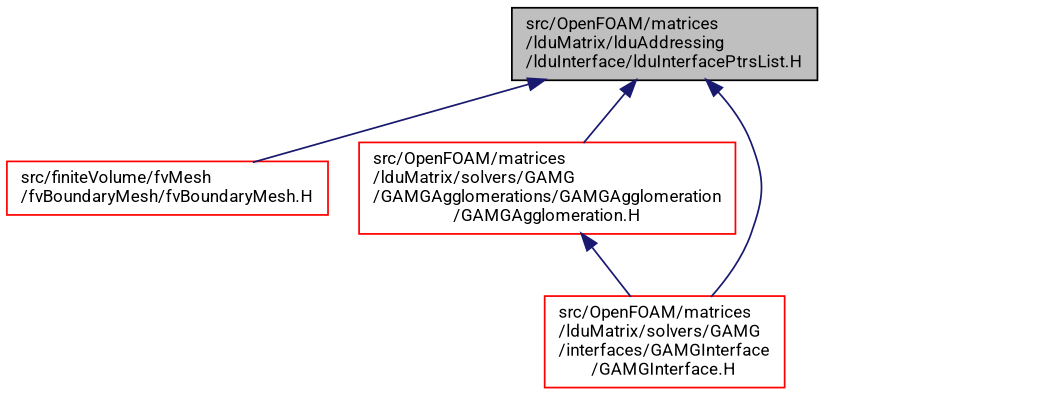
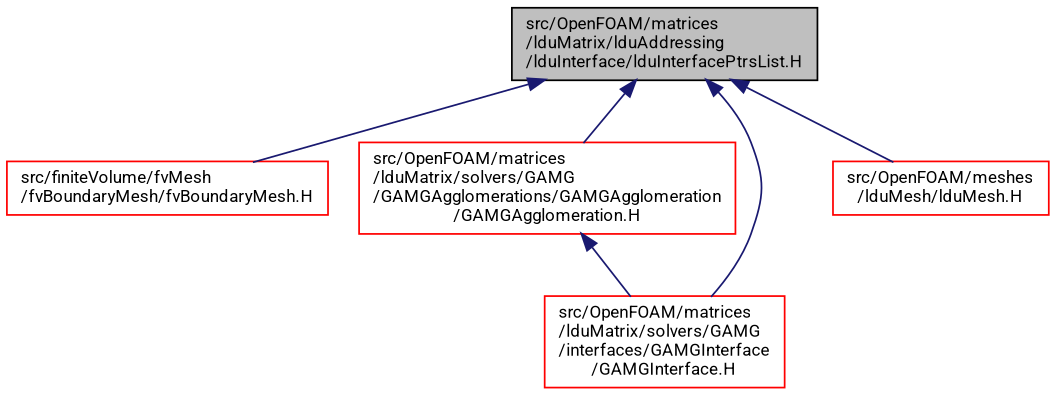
none -> (941, 188)
